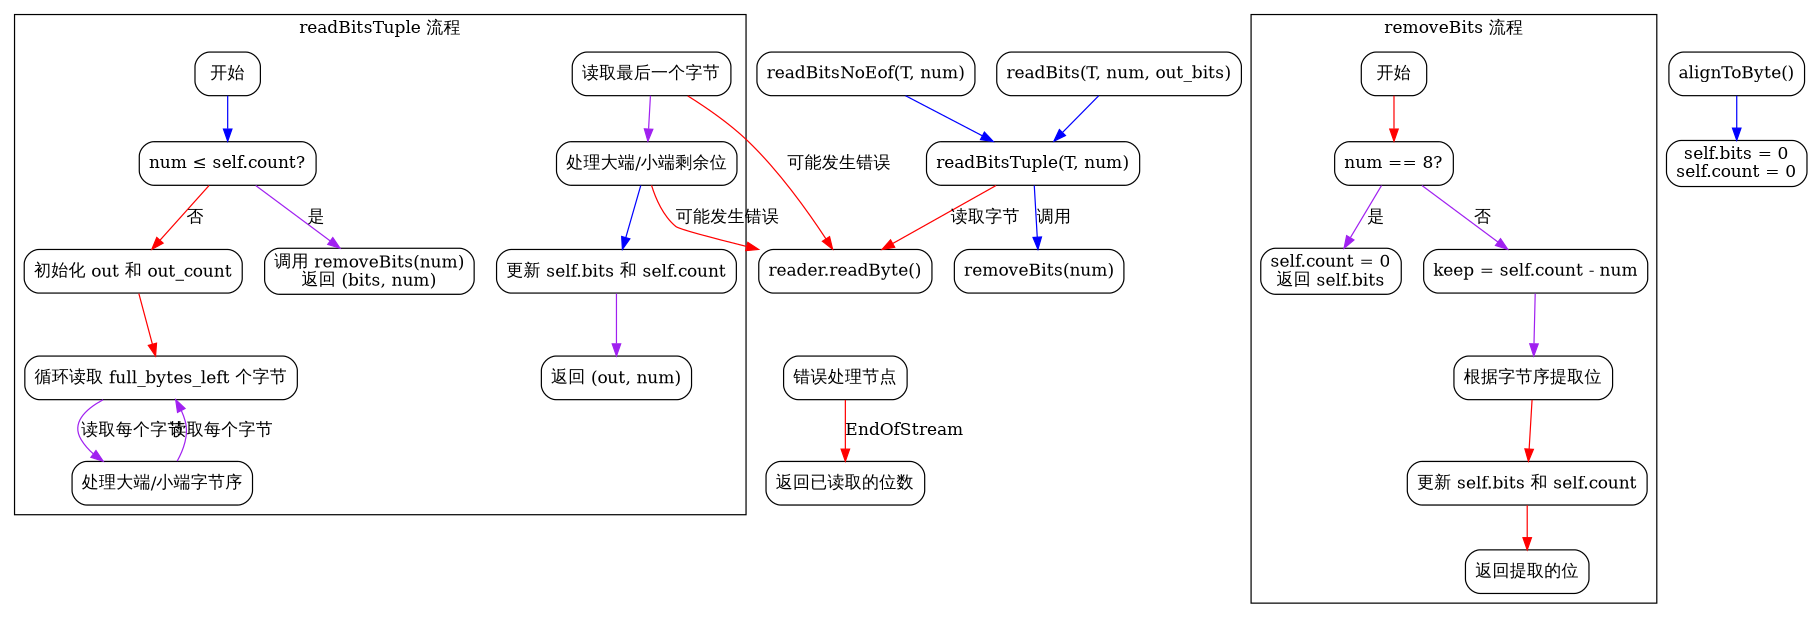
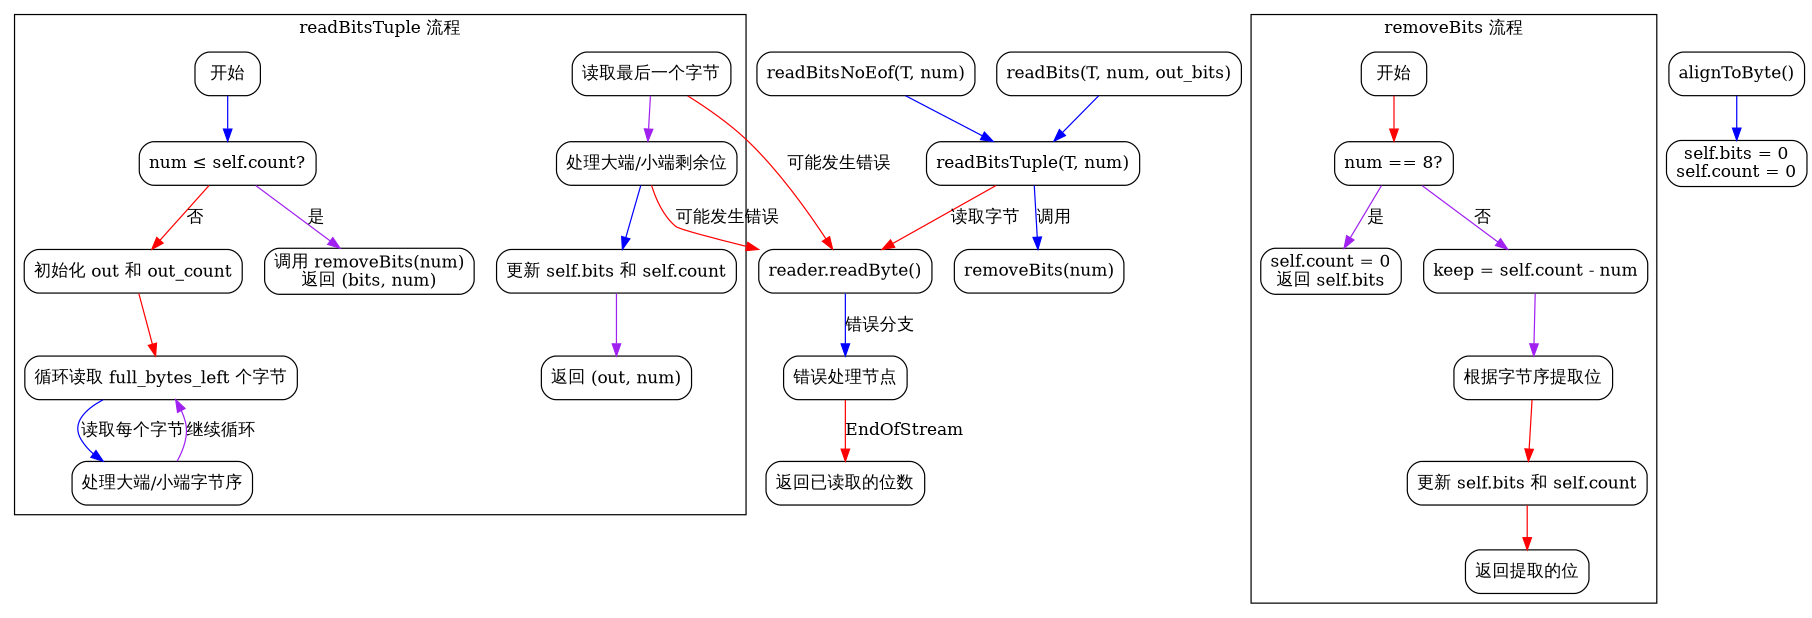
none -> (845, 319)
(79, 424) -> (79, 424)
(222, 431) -> (222, 431)
